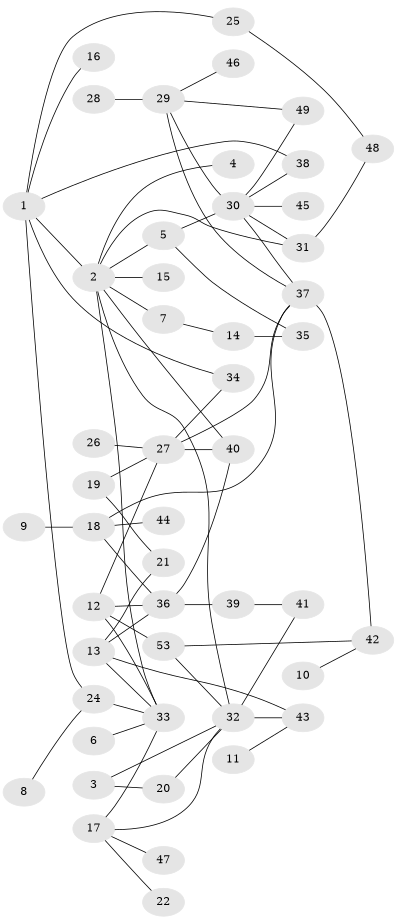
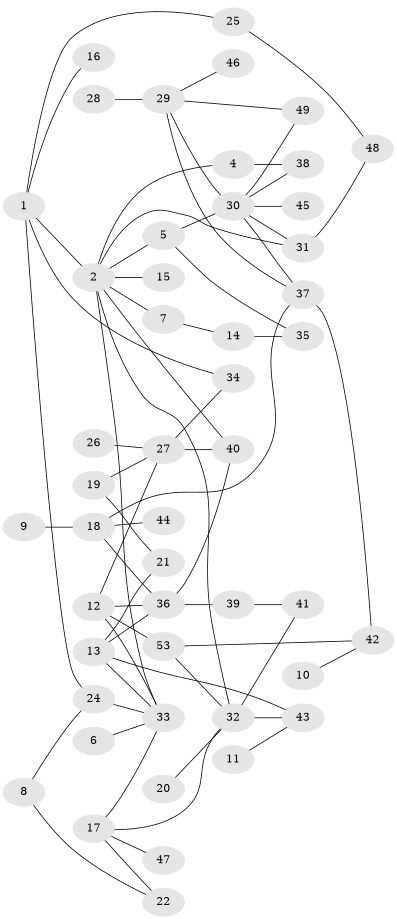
(162, 155) -> (263, 164)
(259, 392) -> none
(94, 785) -> none
none -> (83, 858)
